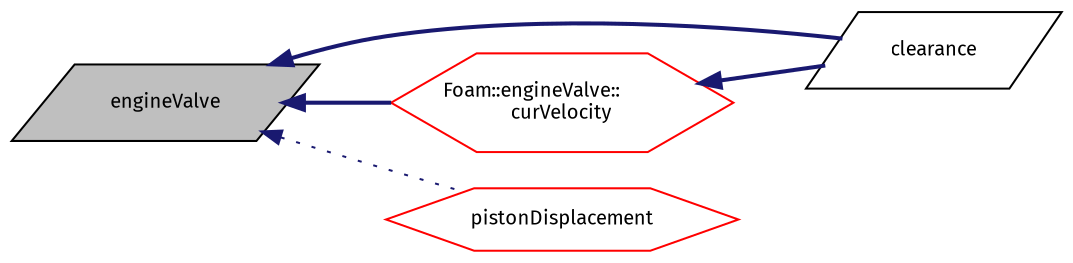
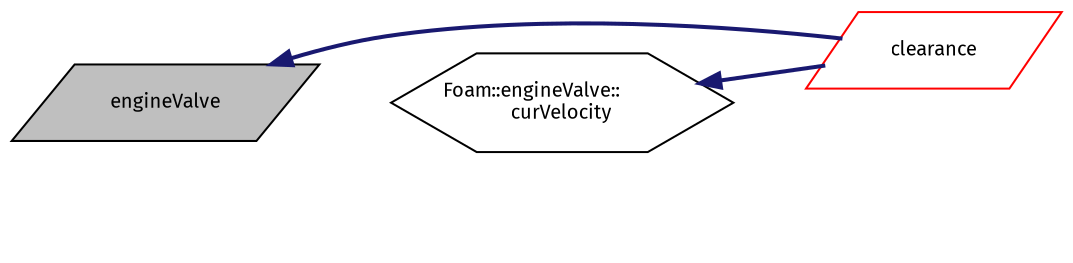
(934, 50) -> (934, 50)
(348, 103) -> none
(562, 103) -> (562, 103)
(562, 220) -> none
